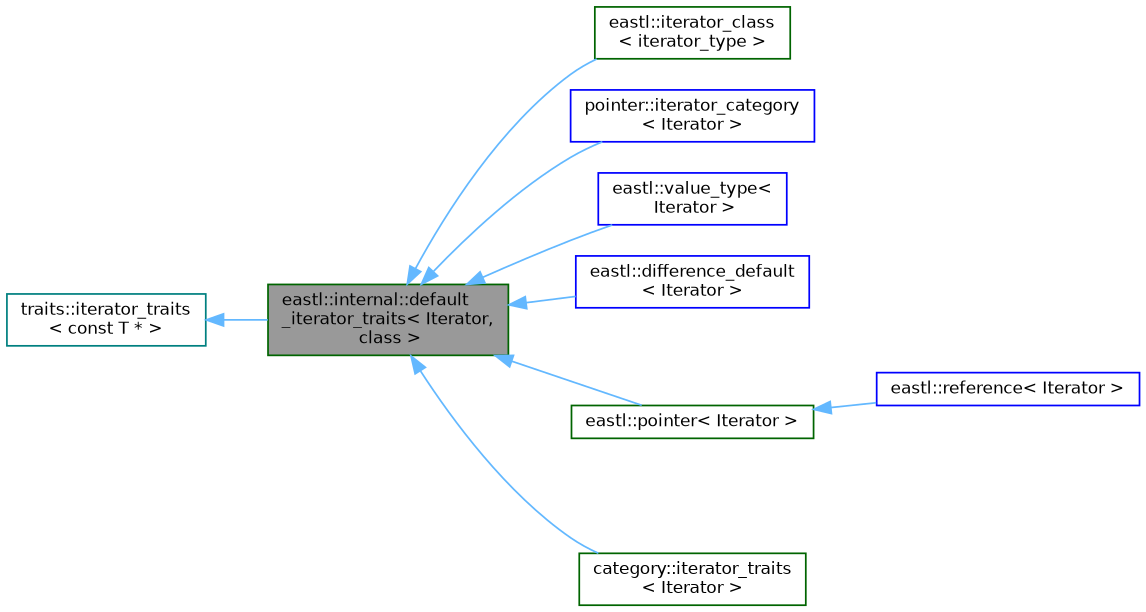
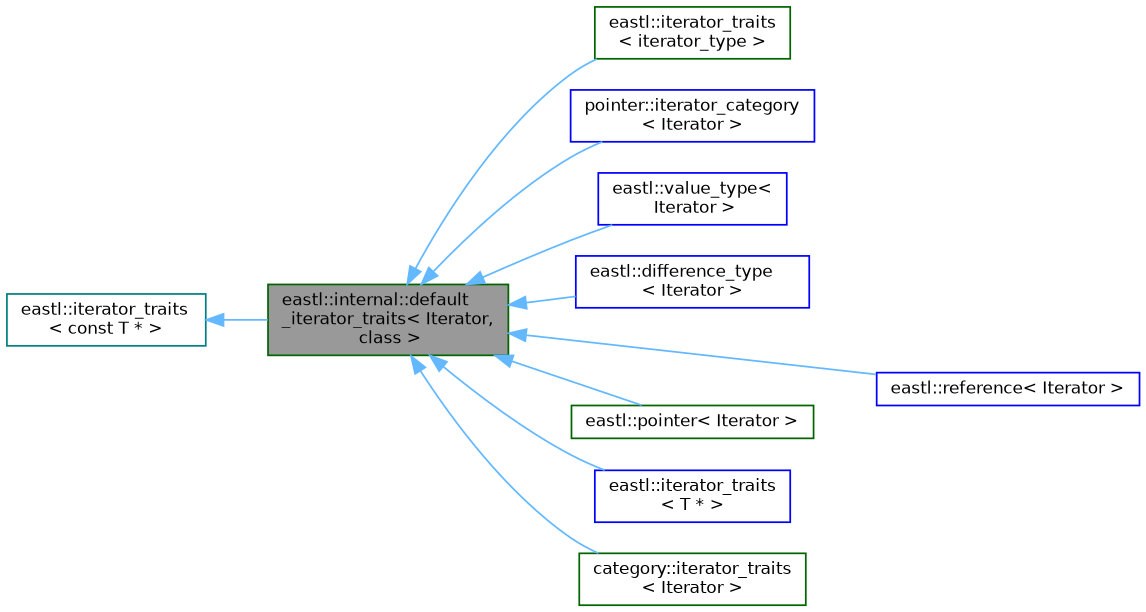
(693, 33) -> (693, 33)
(693, 282) -> (693, 282)
(106, 320) -> (106, 320)
(854, 405) -> (701, 355)
none -> (693, 496)
